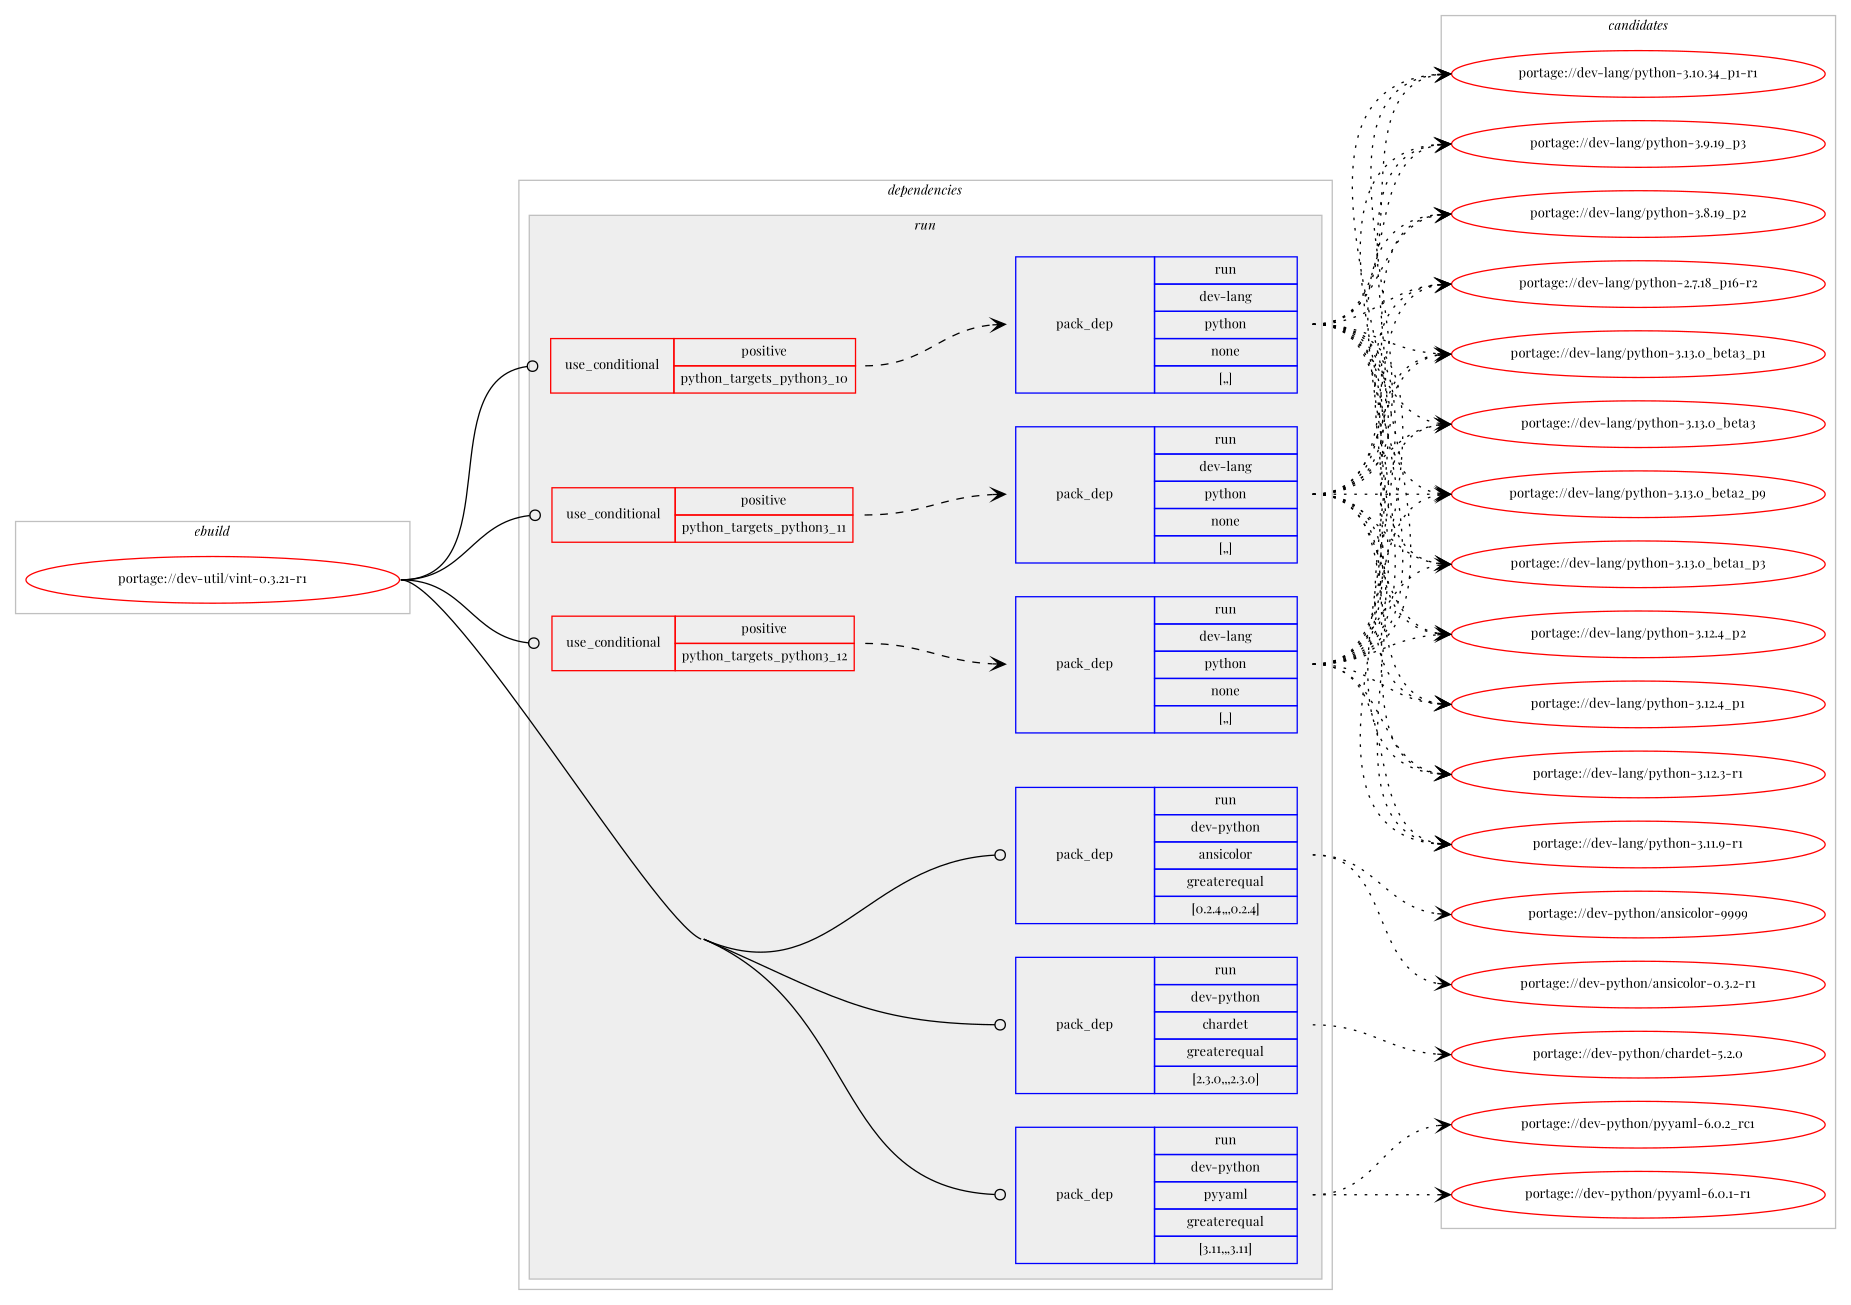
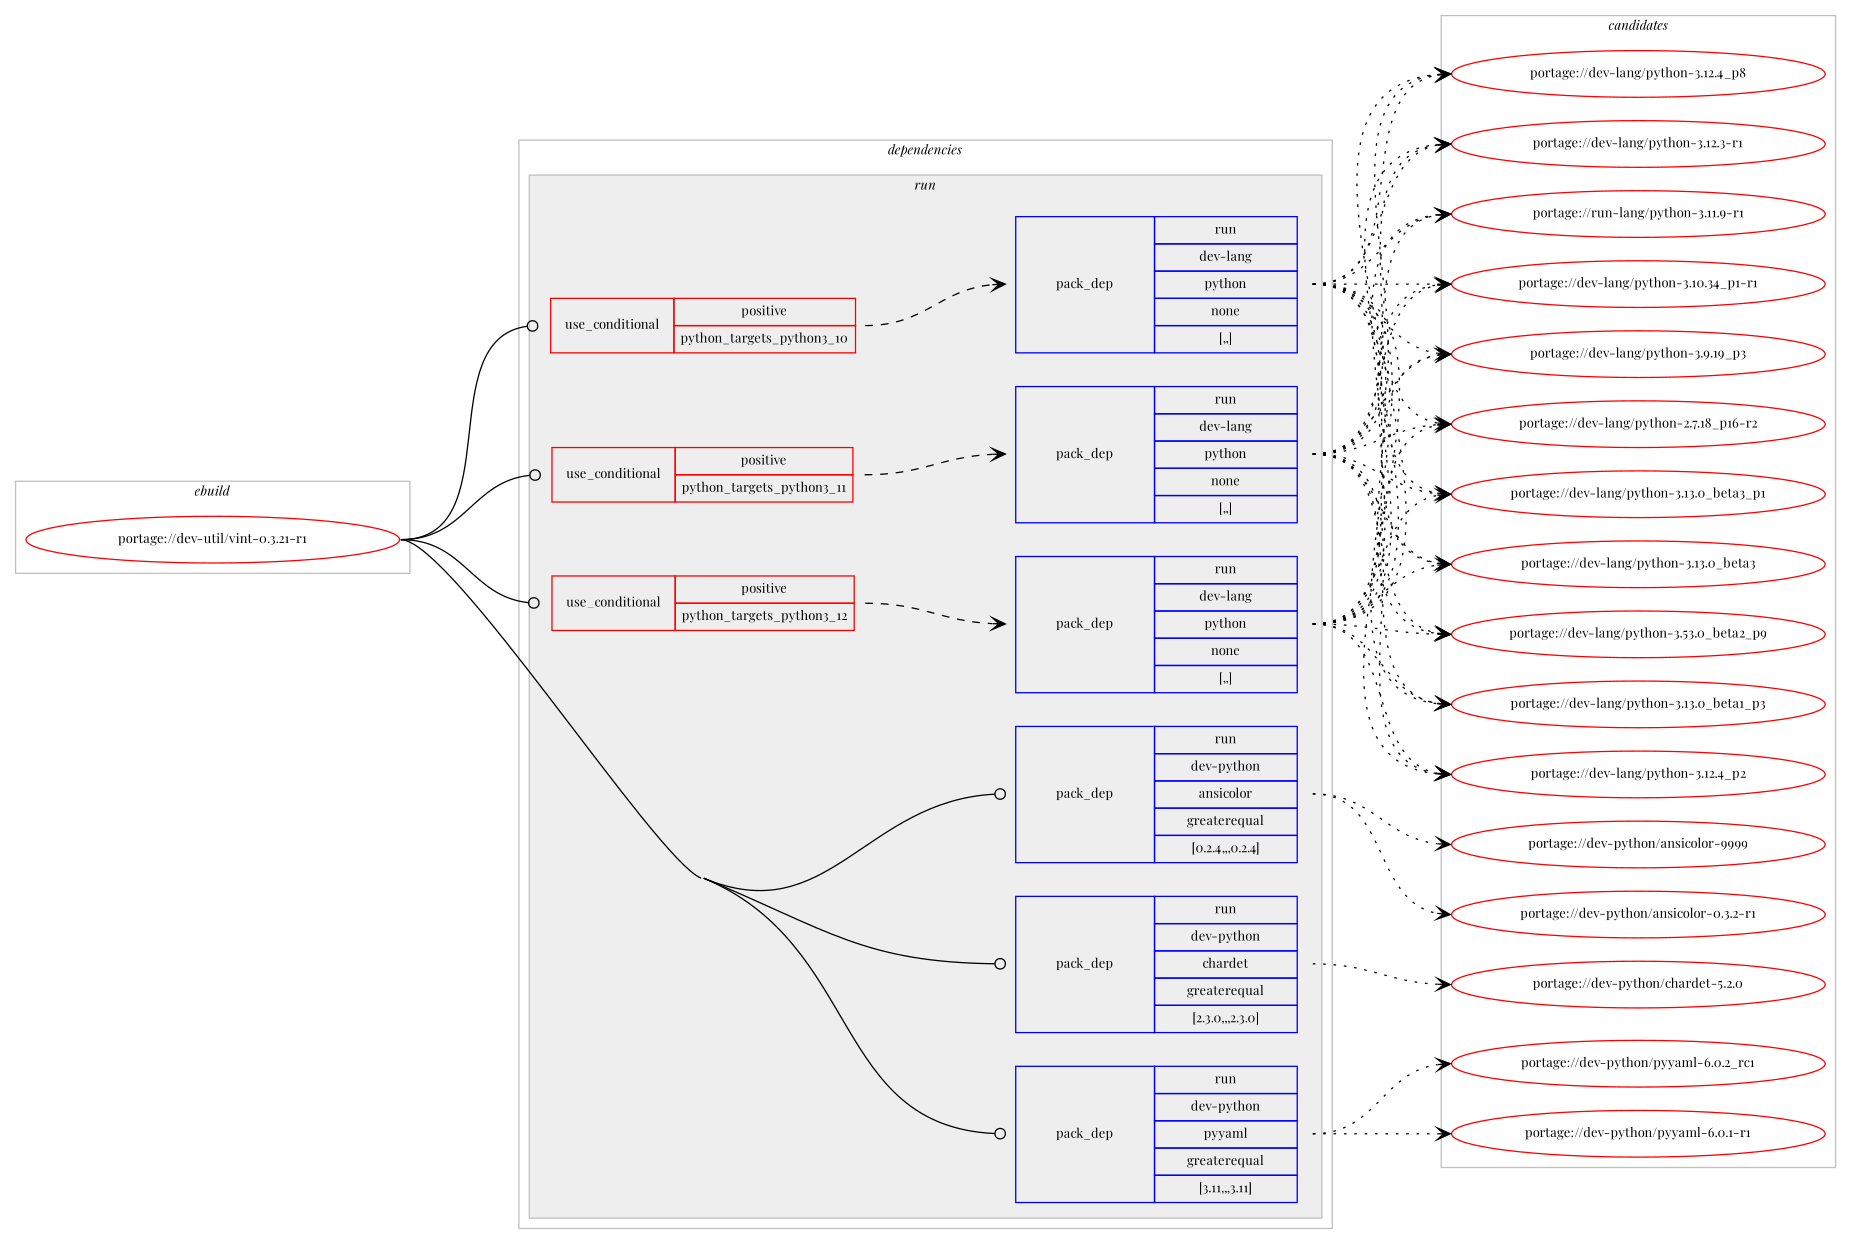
(1638, 214) -> none
(1638, 494) -> (1638, 634)
(1638, 704) -> (1638, 74)
(1638, 844) -> (1638, 214)
